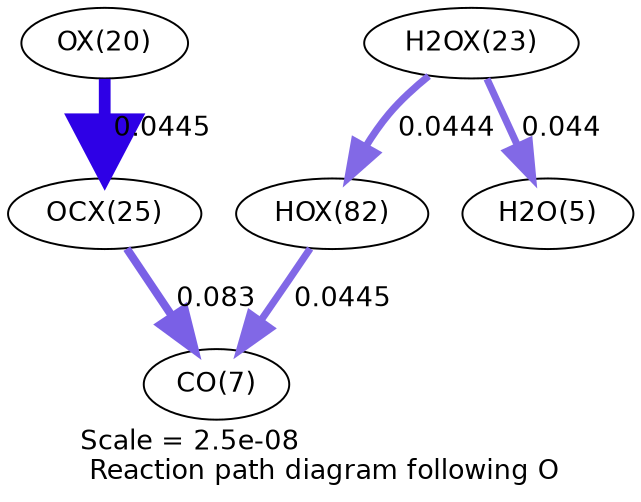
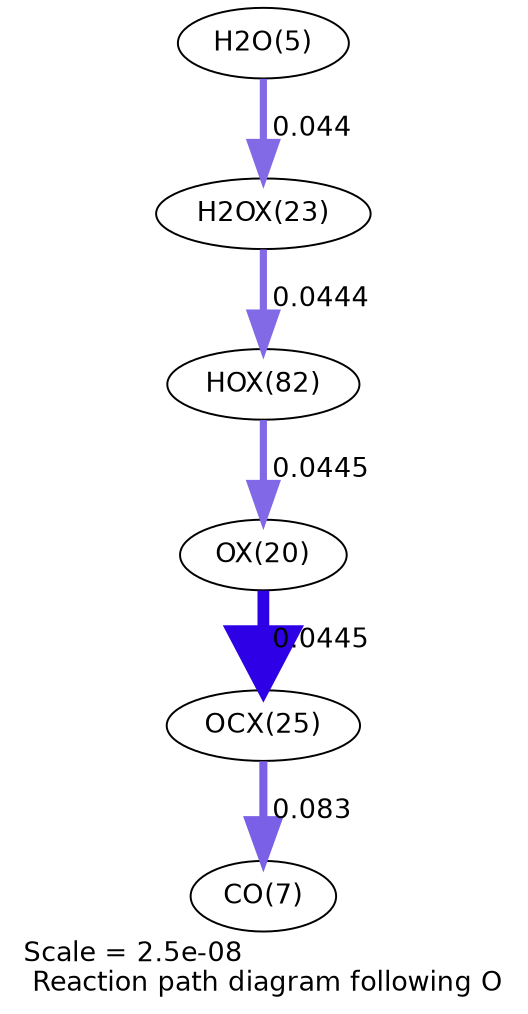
(502, 112) -> (263, 110)
(286, 285) -> (263, 451)
